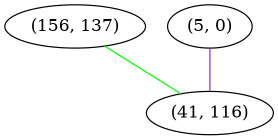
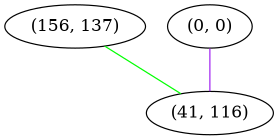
(210, 26) -> (210, 26)
